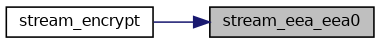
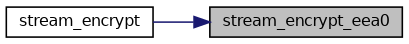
(292, 22) -> (306, 22)
